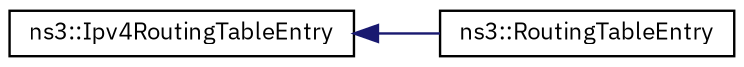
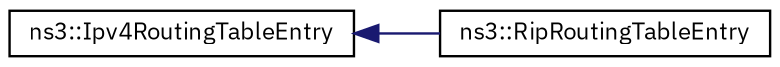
(587, 33) -> (605, 33)
